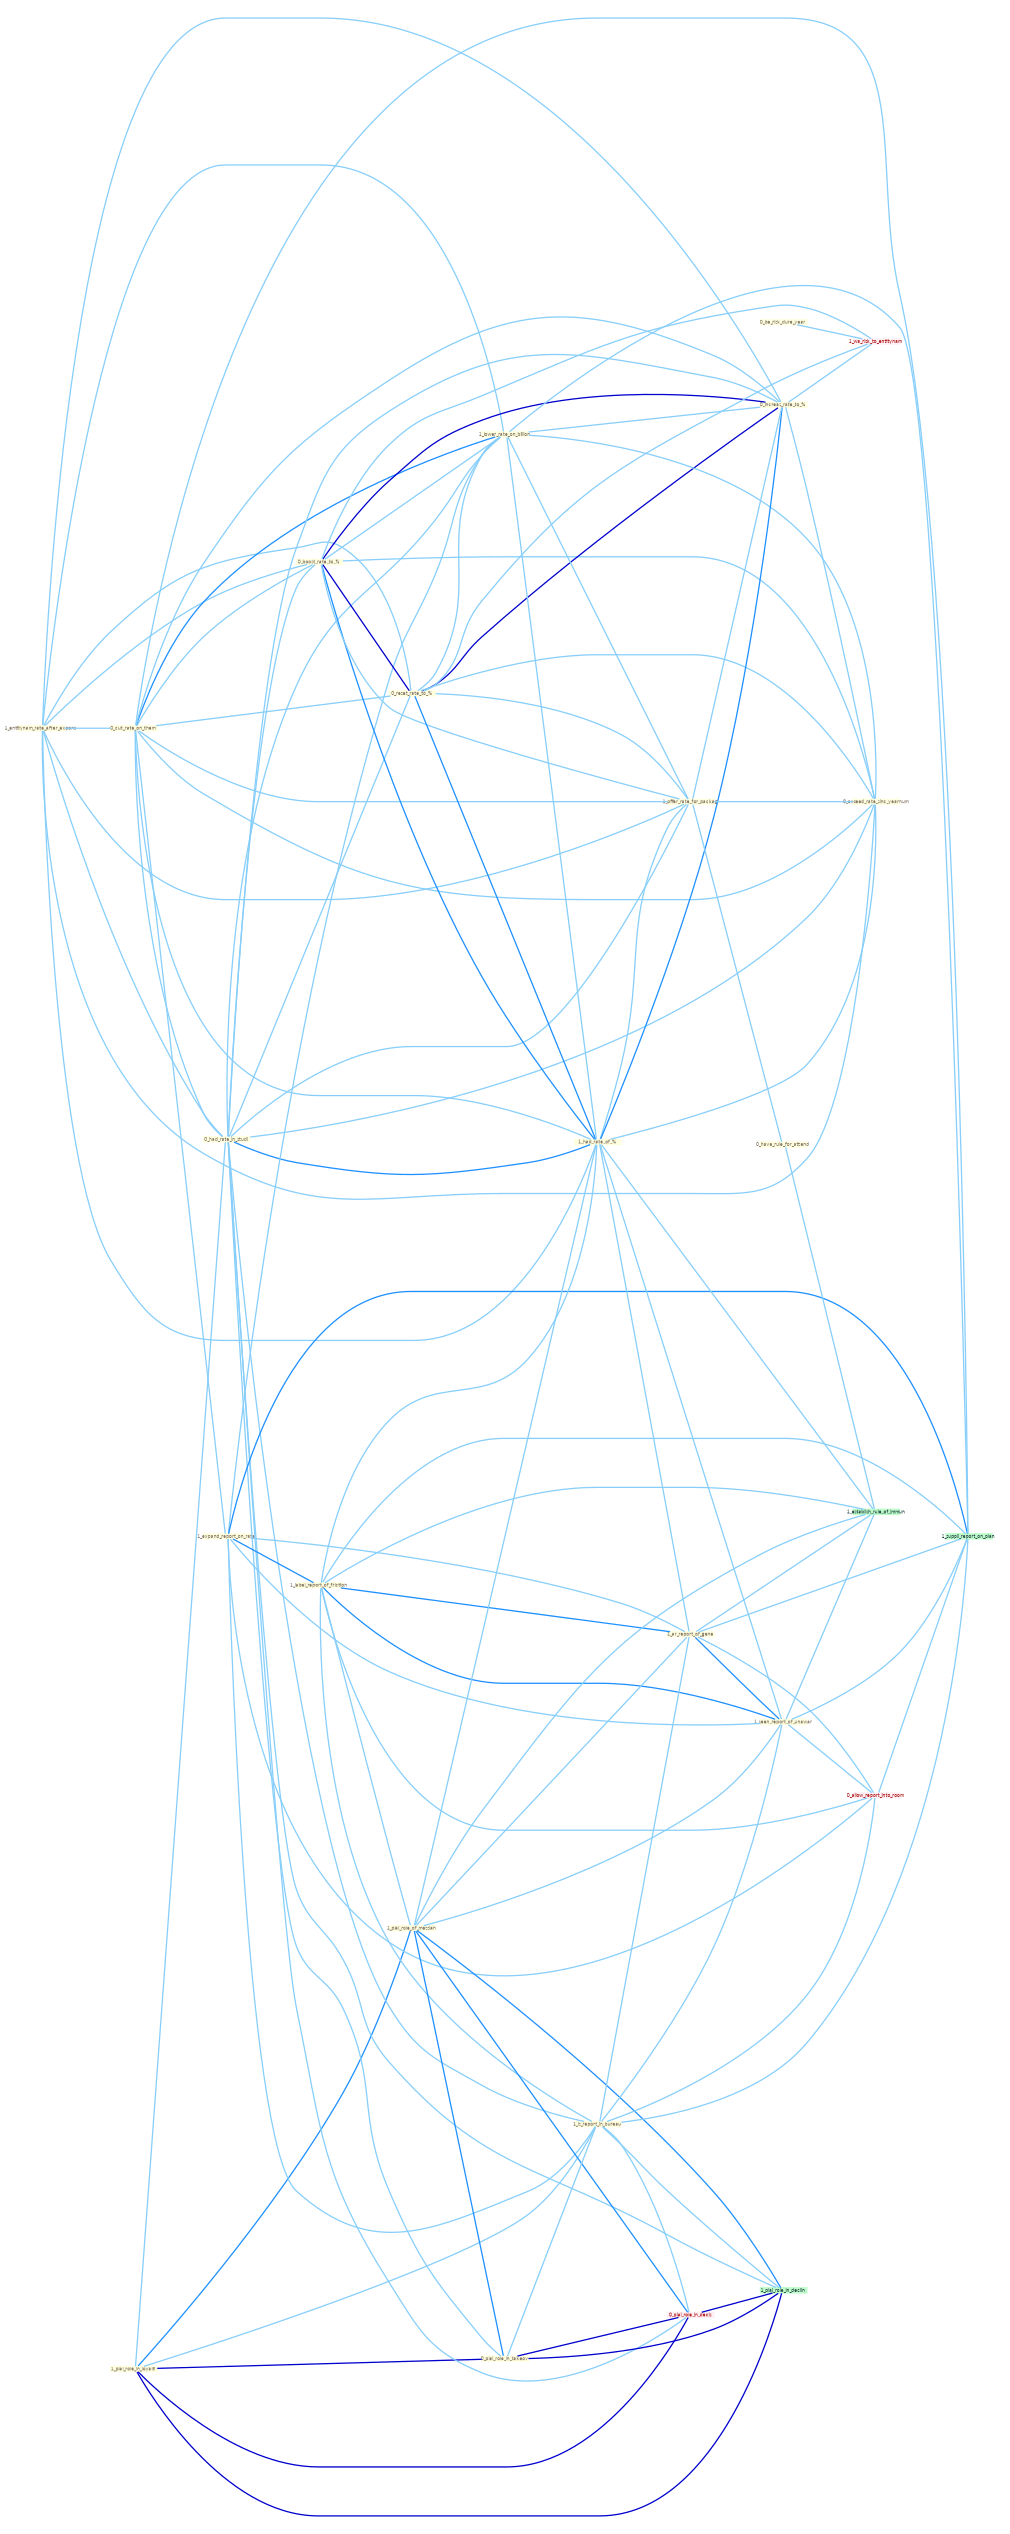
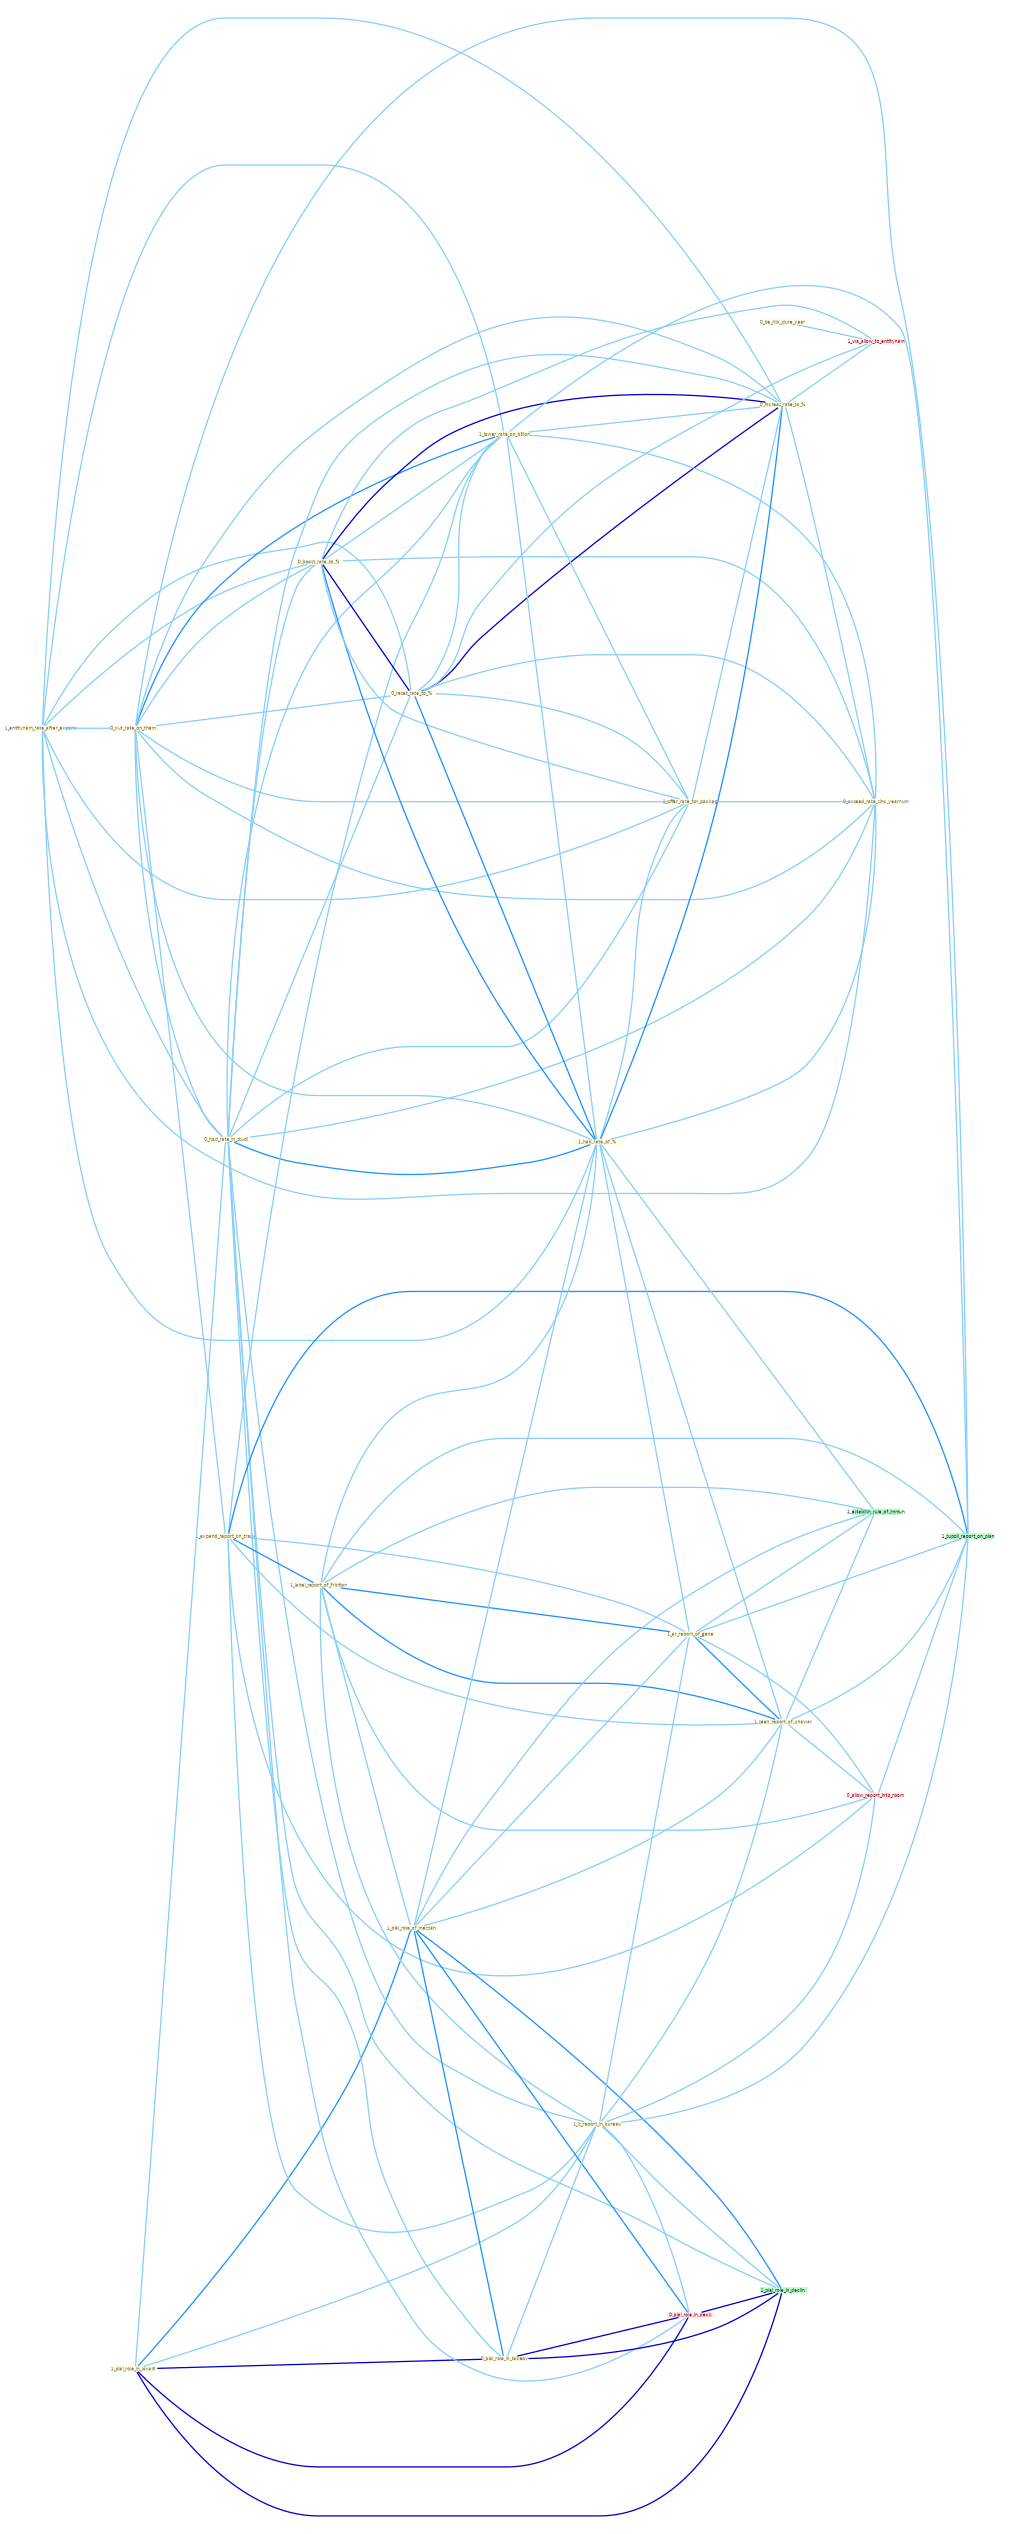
(876, 342) -> (876, 342)
(784, 1145) -> none
(227, 1536) -> (227, 1536)
